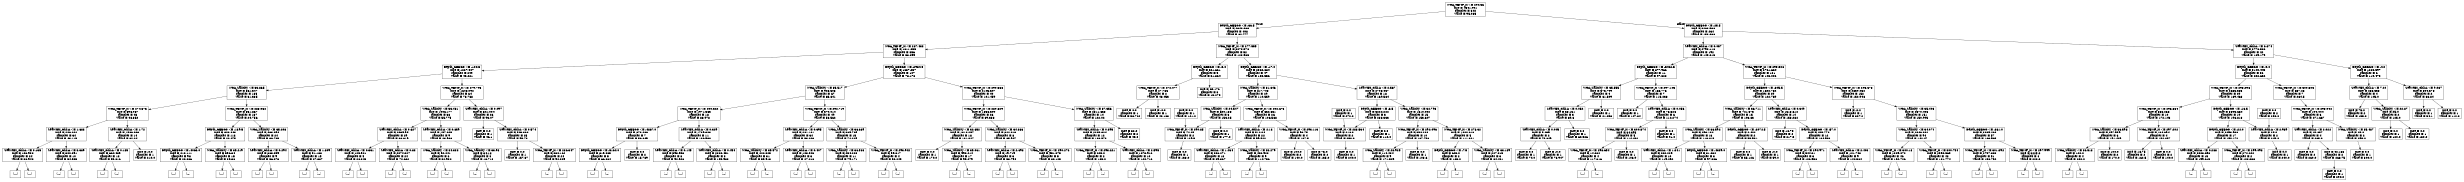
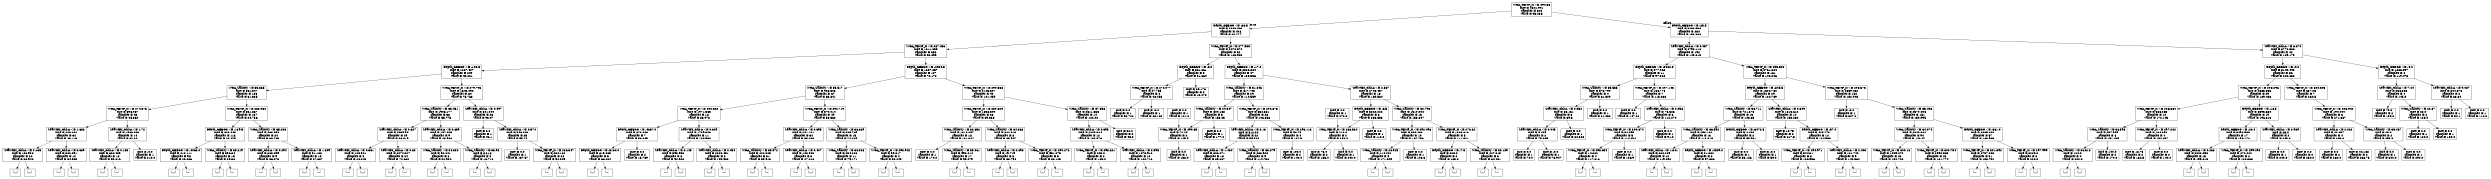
(2269, 122) -> (2292, 145)
(1309, 145) -> (1328, 145)
(2334, 164) -> (2399, 145)
